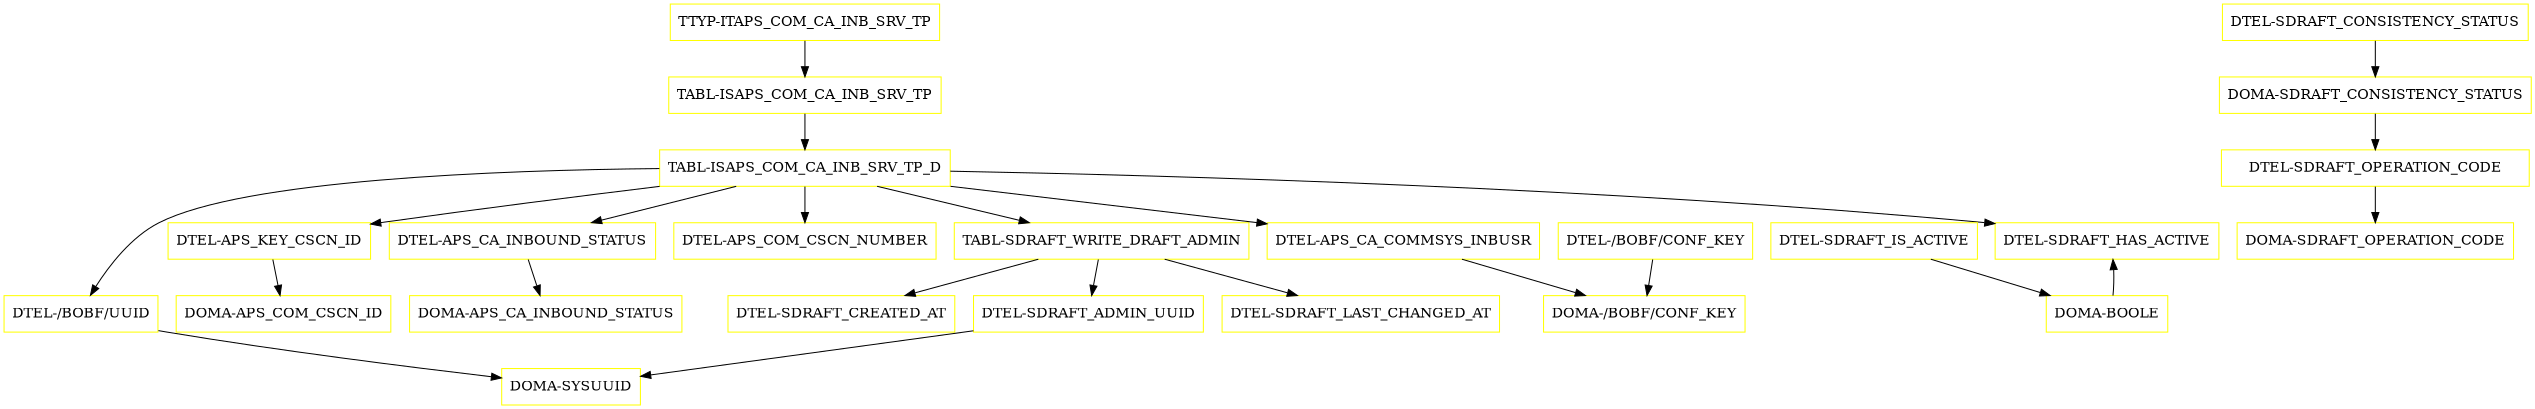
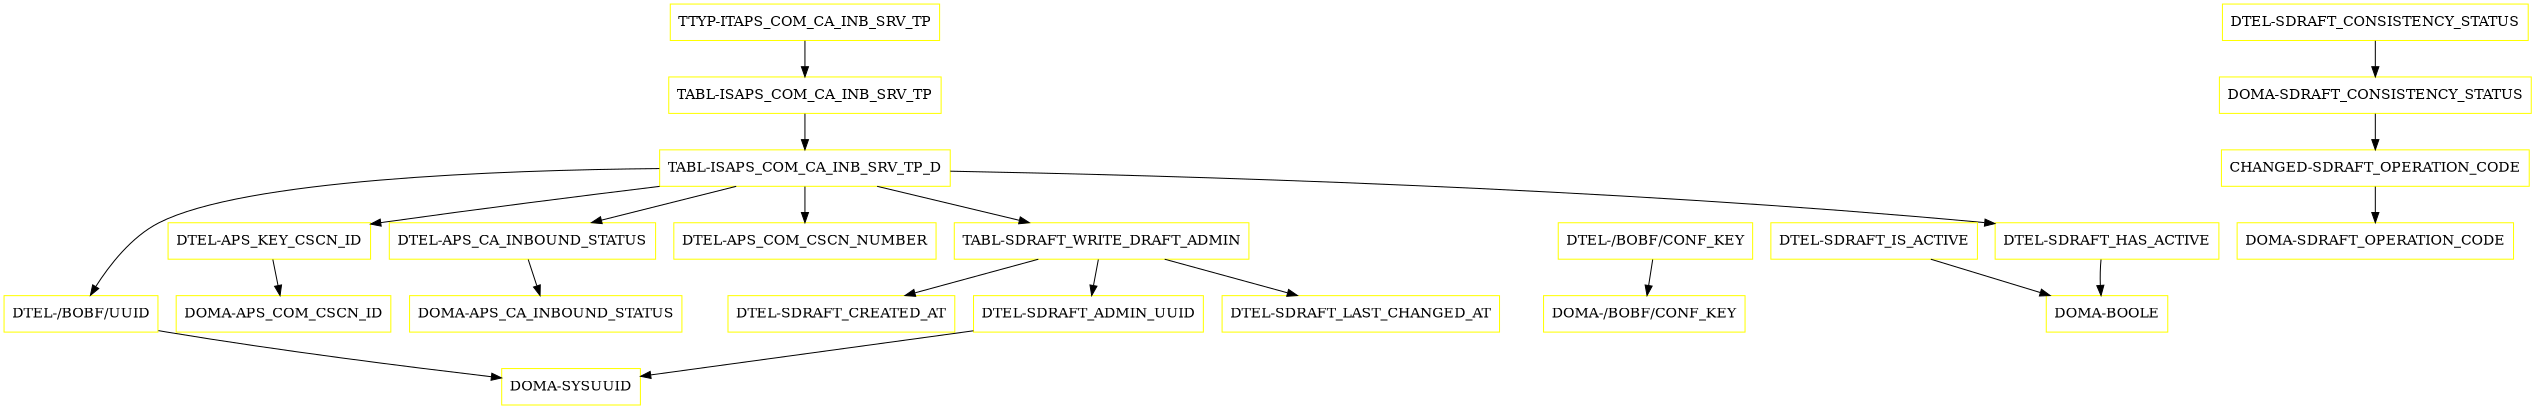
(2375, 168) -> (2375, 168)
(1403, 241) -> none
(2114, 283) -> (2100, 272)
